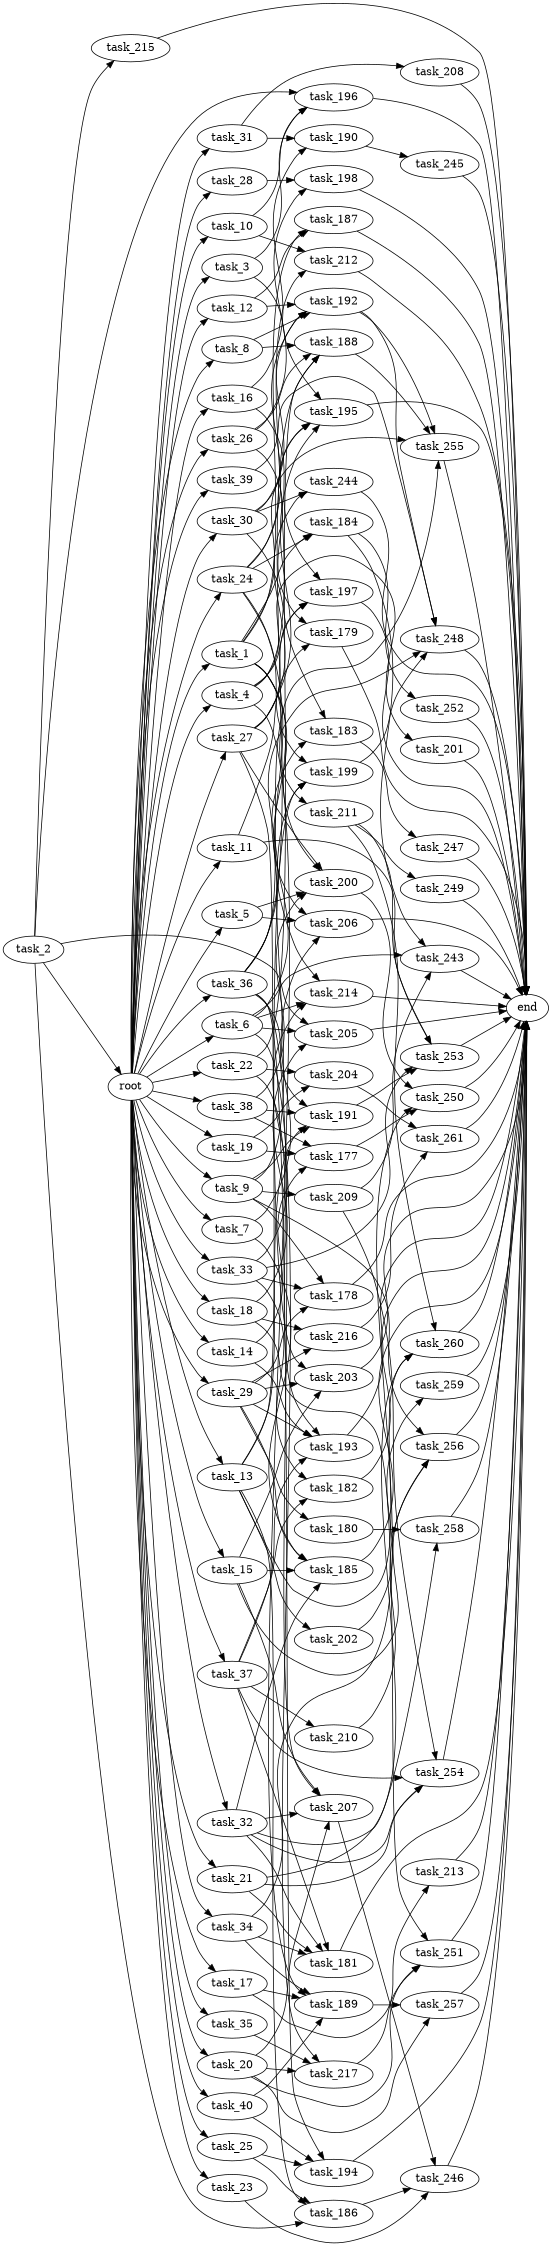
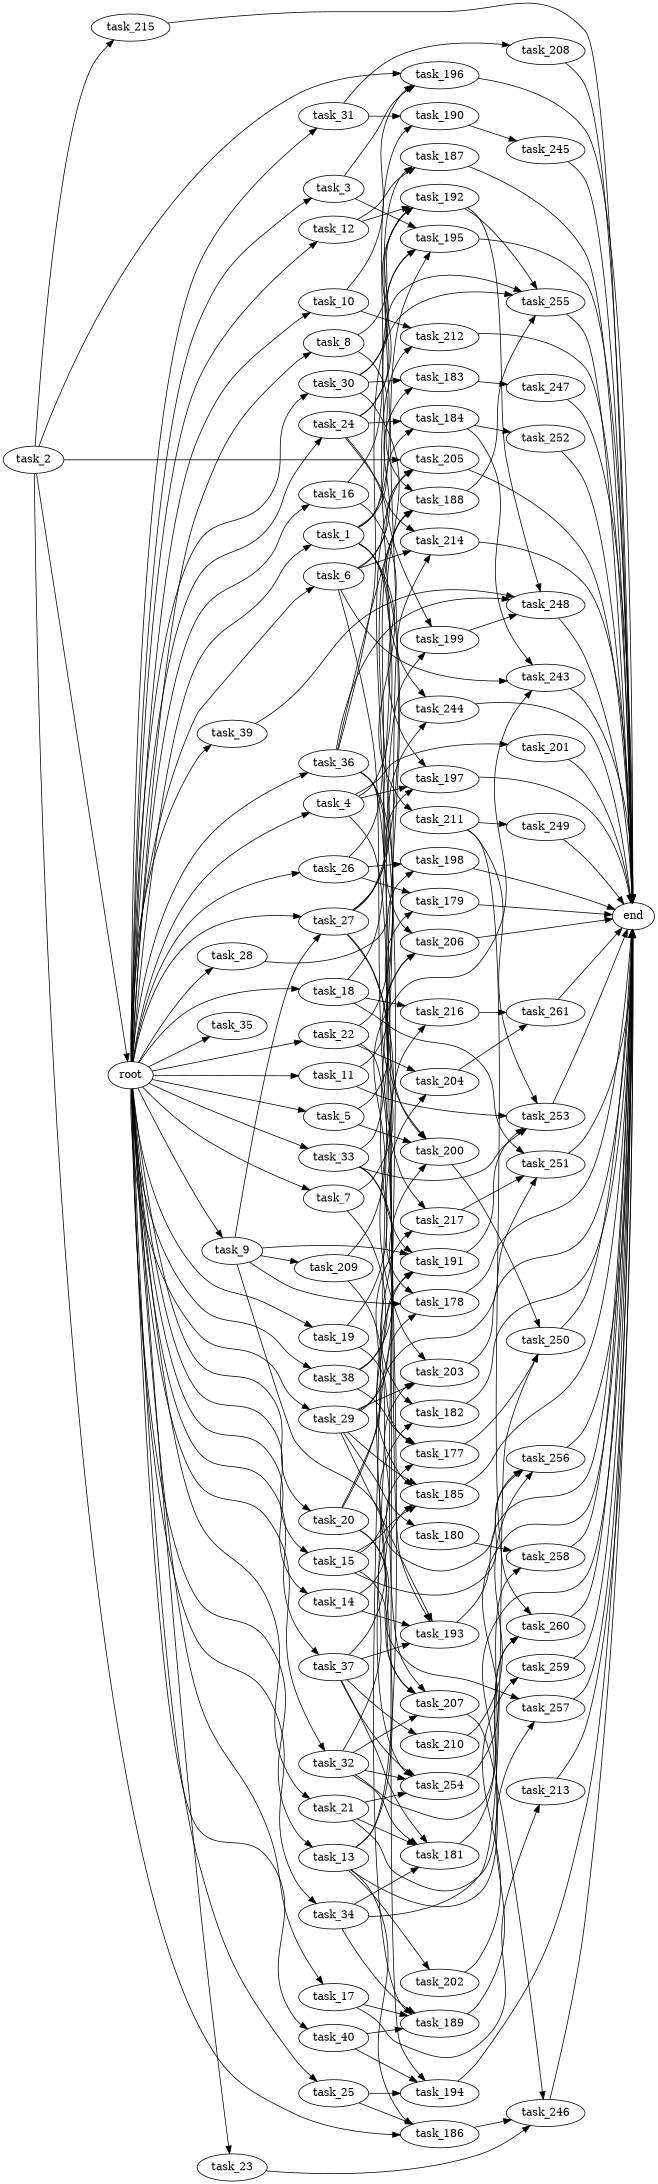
(280, 985) -> (263, 1084)
(280, 2048) -> none
